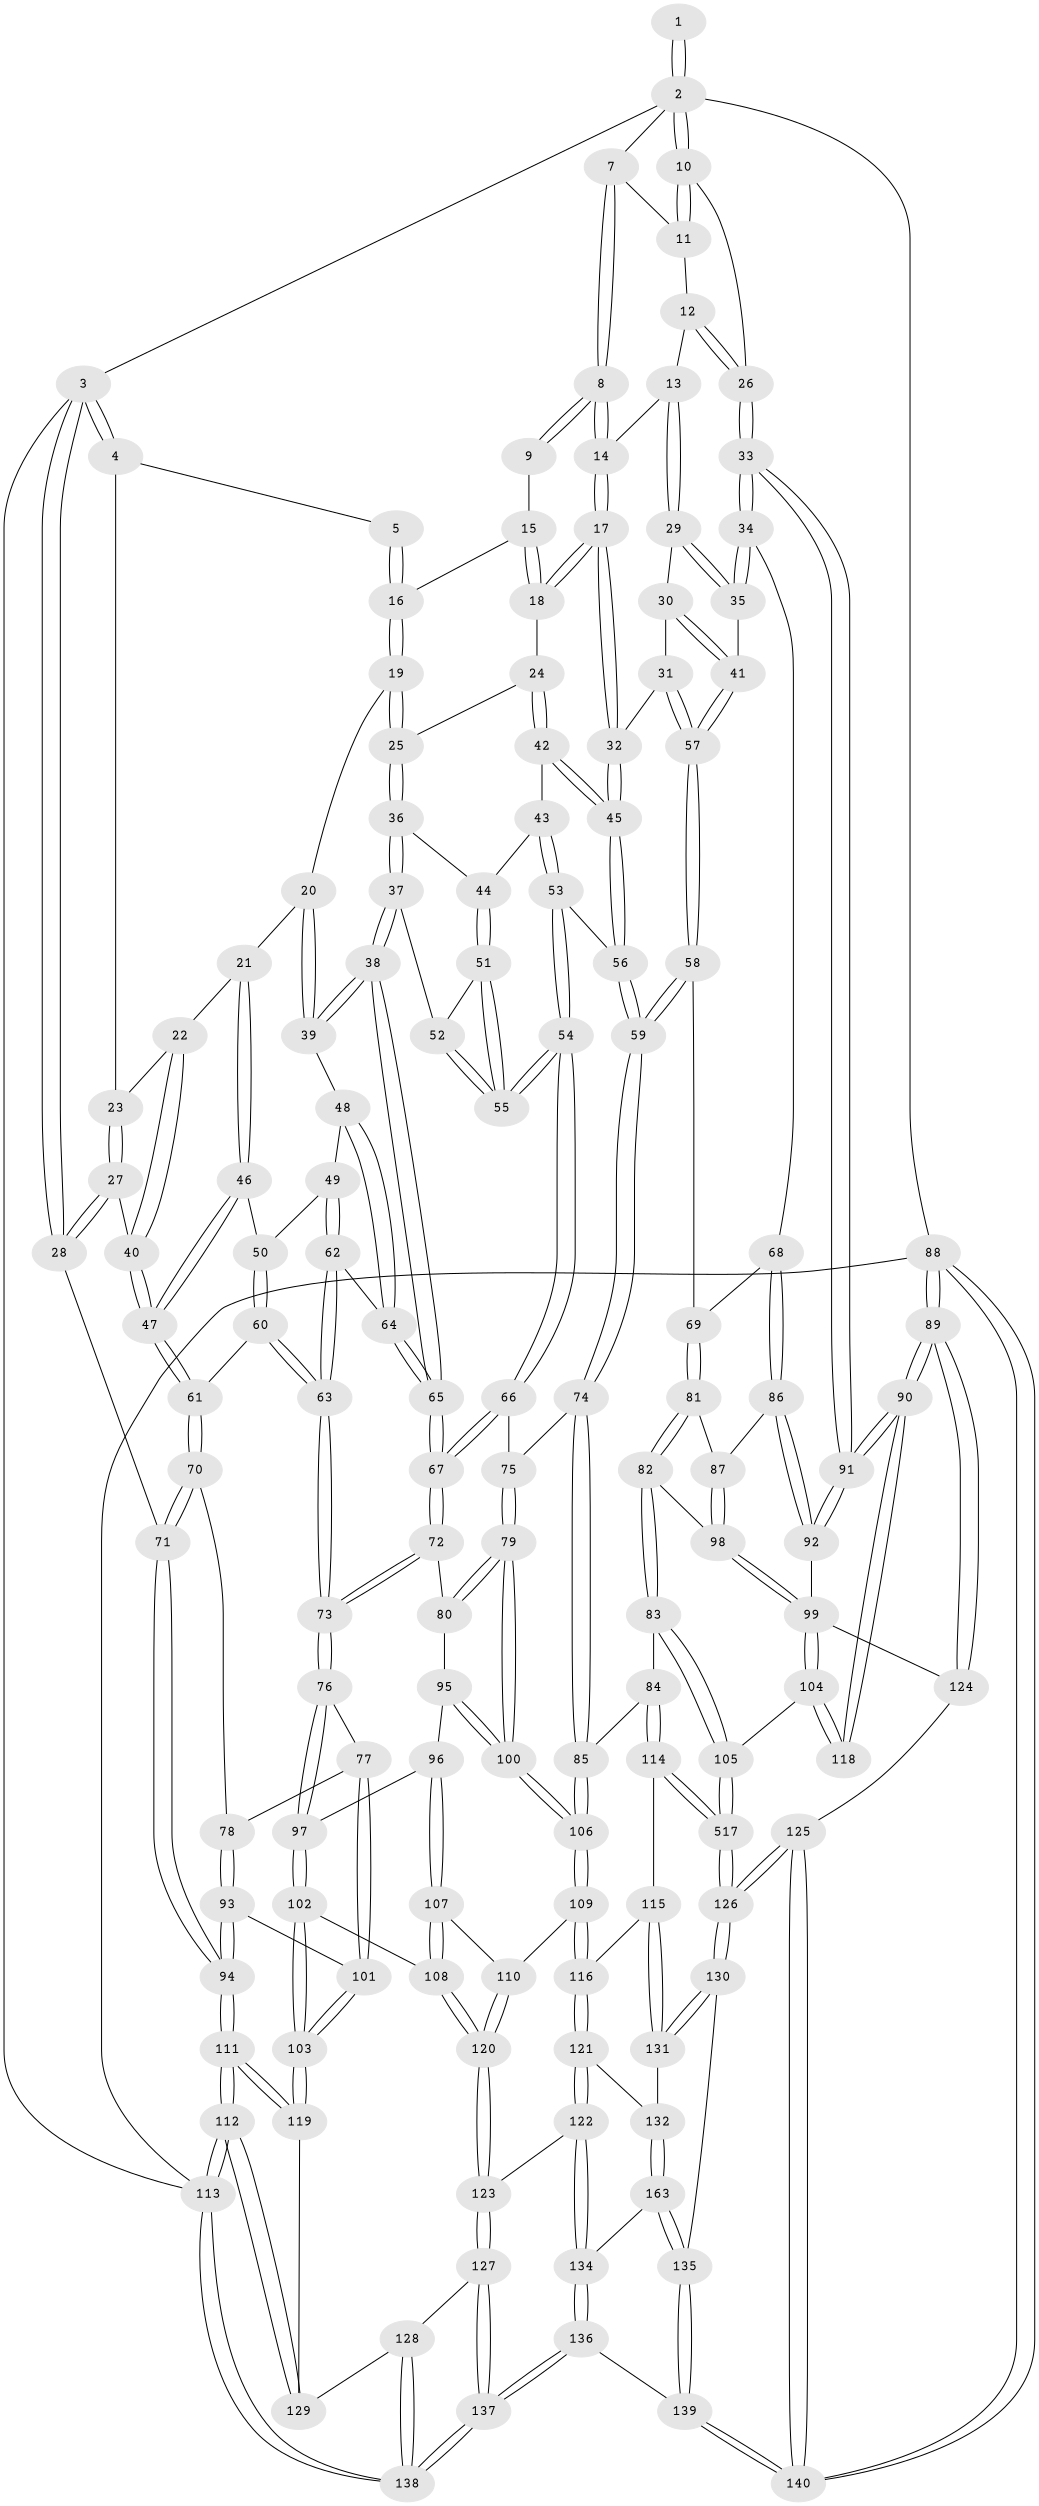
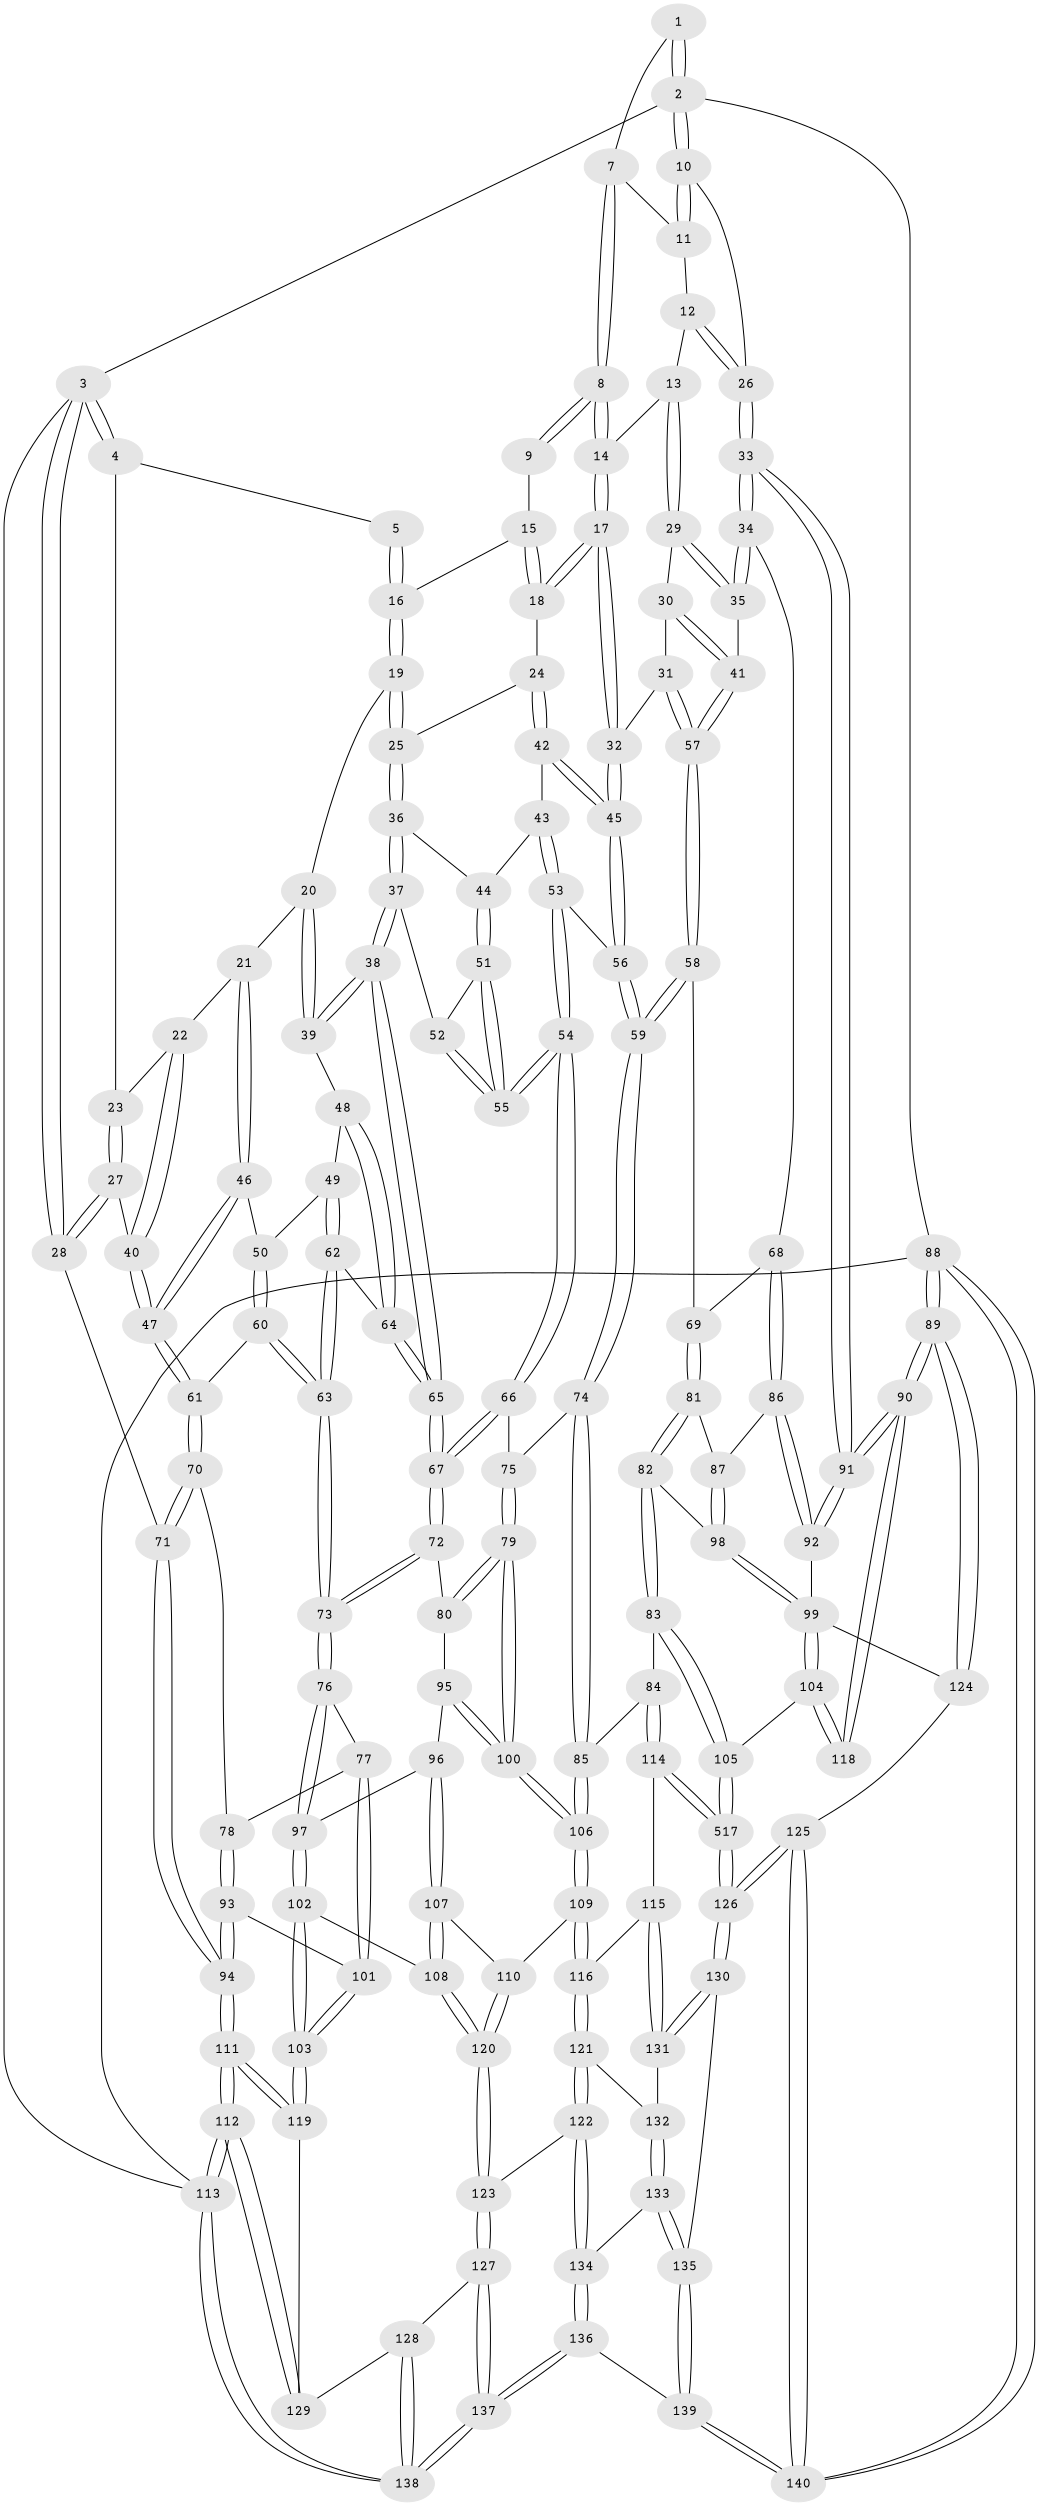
(645, 131) -> (636, 91)
(658, 2194) -> (658, 2194)
